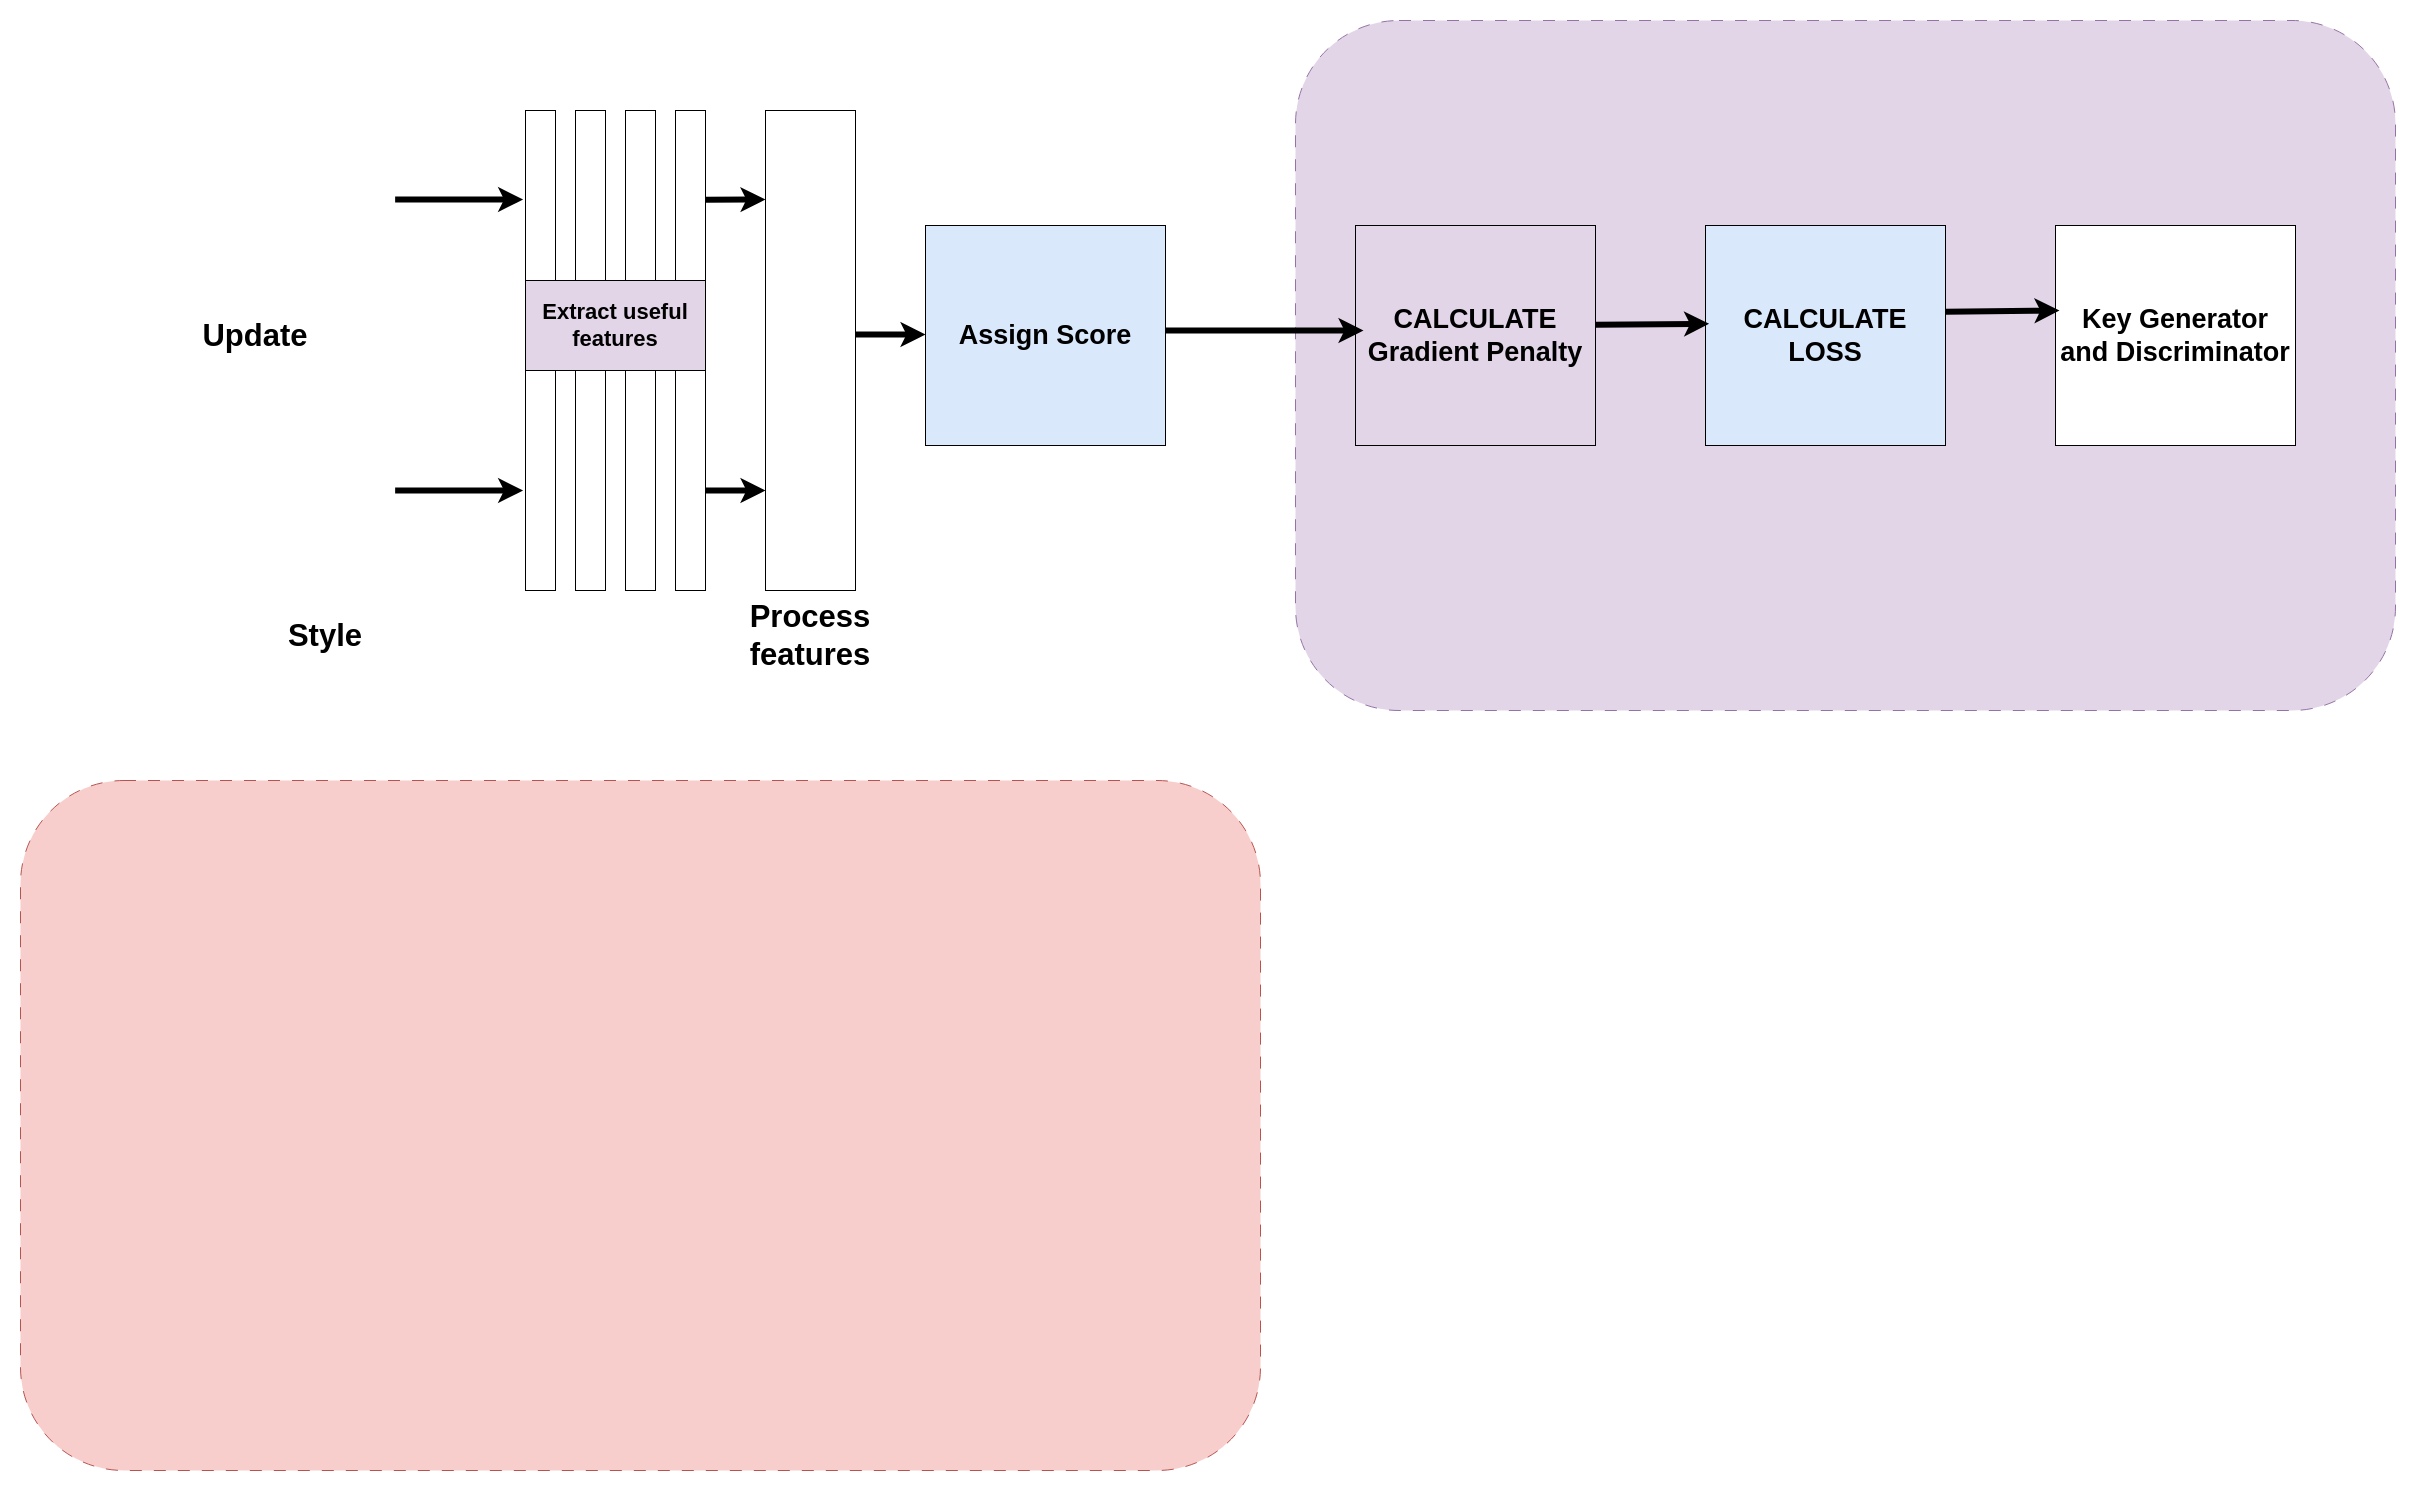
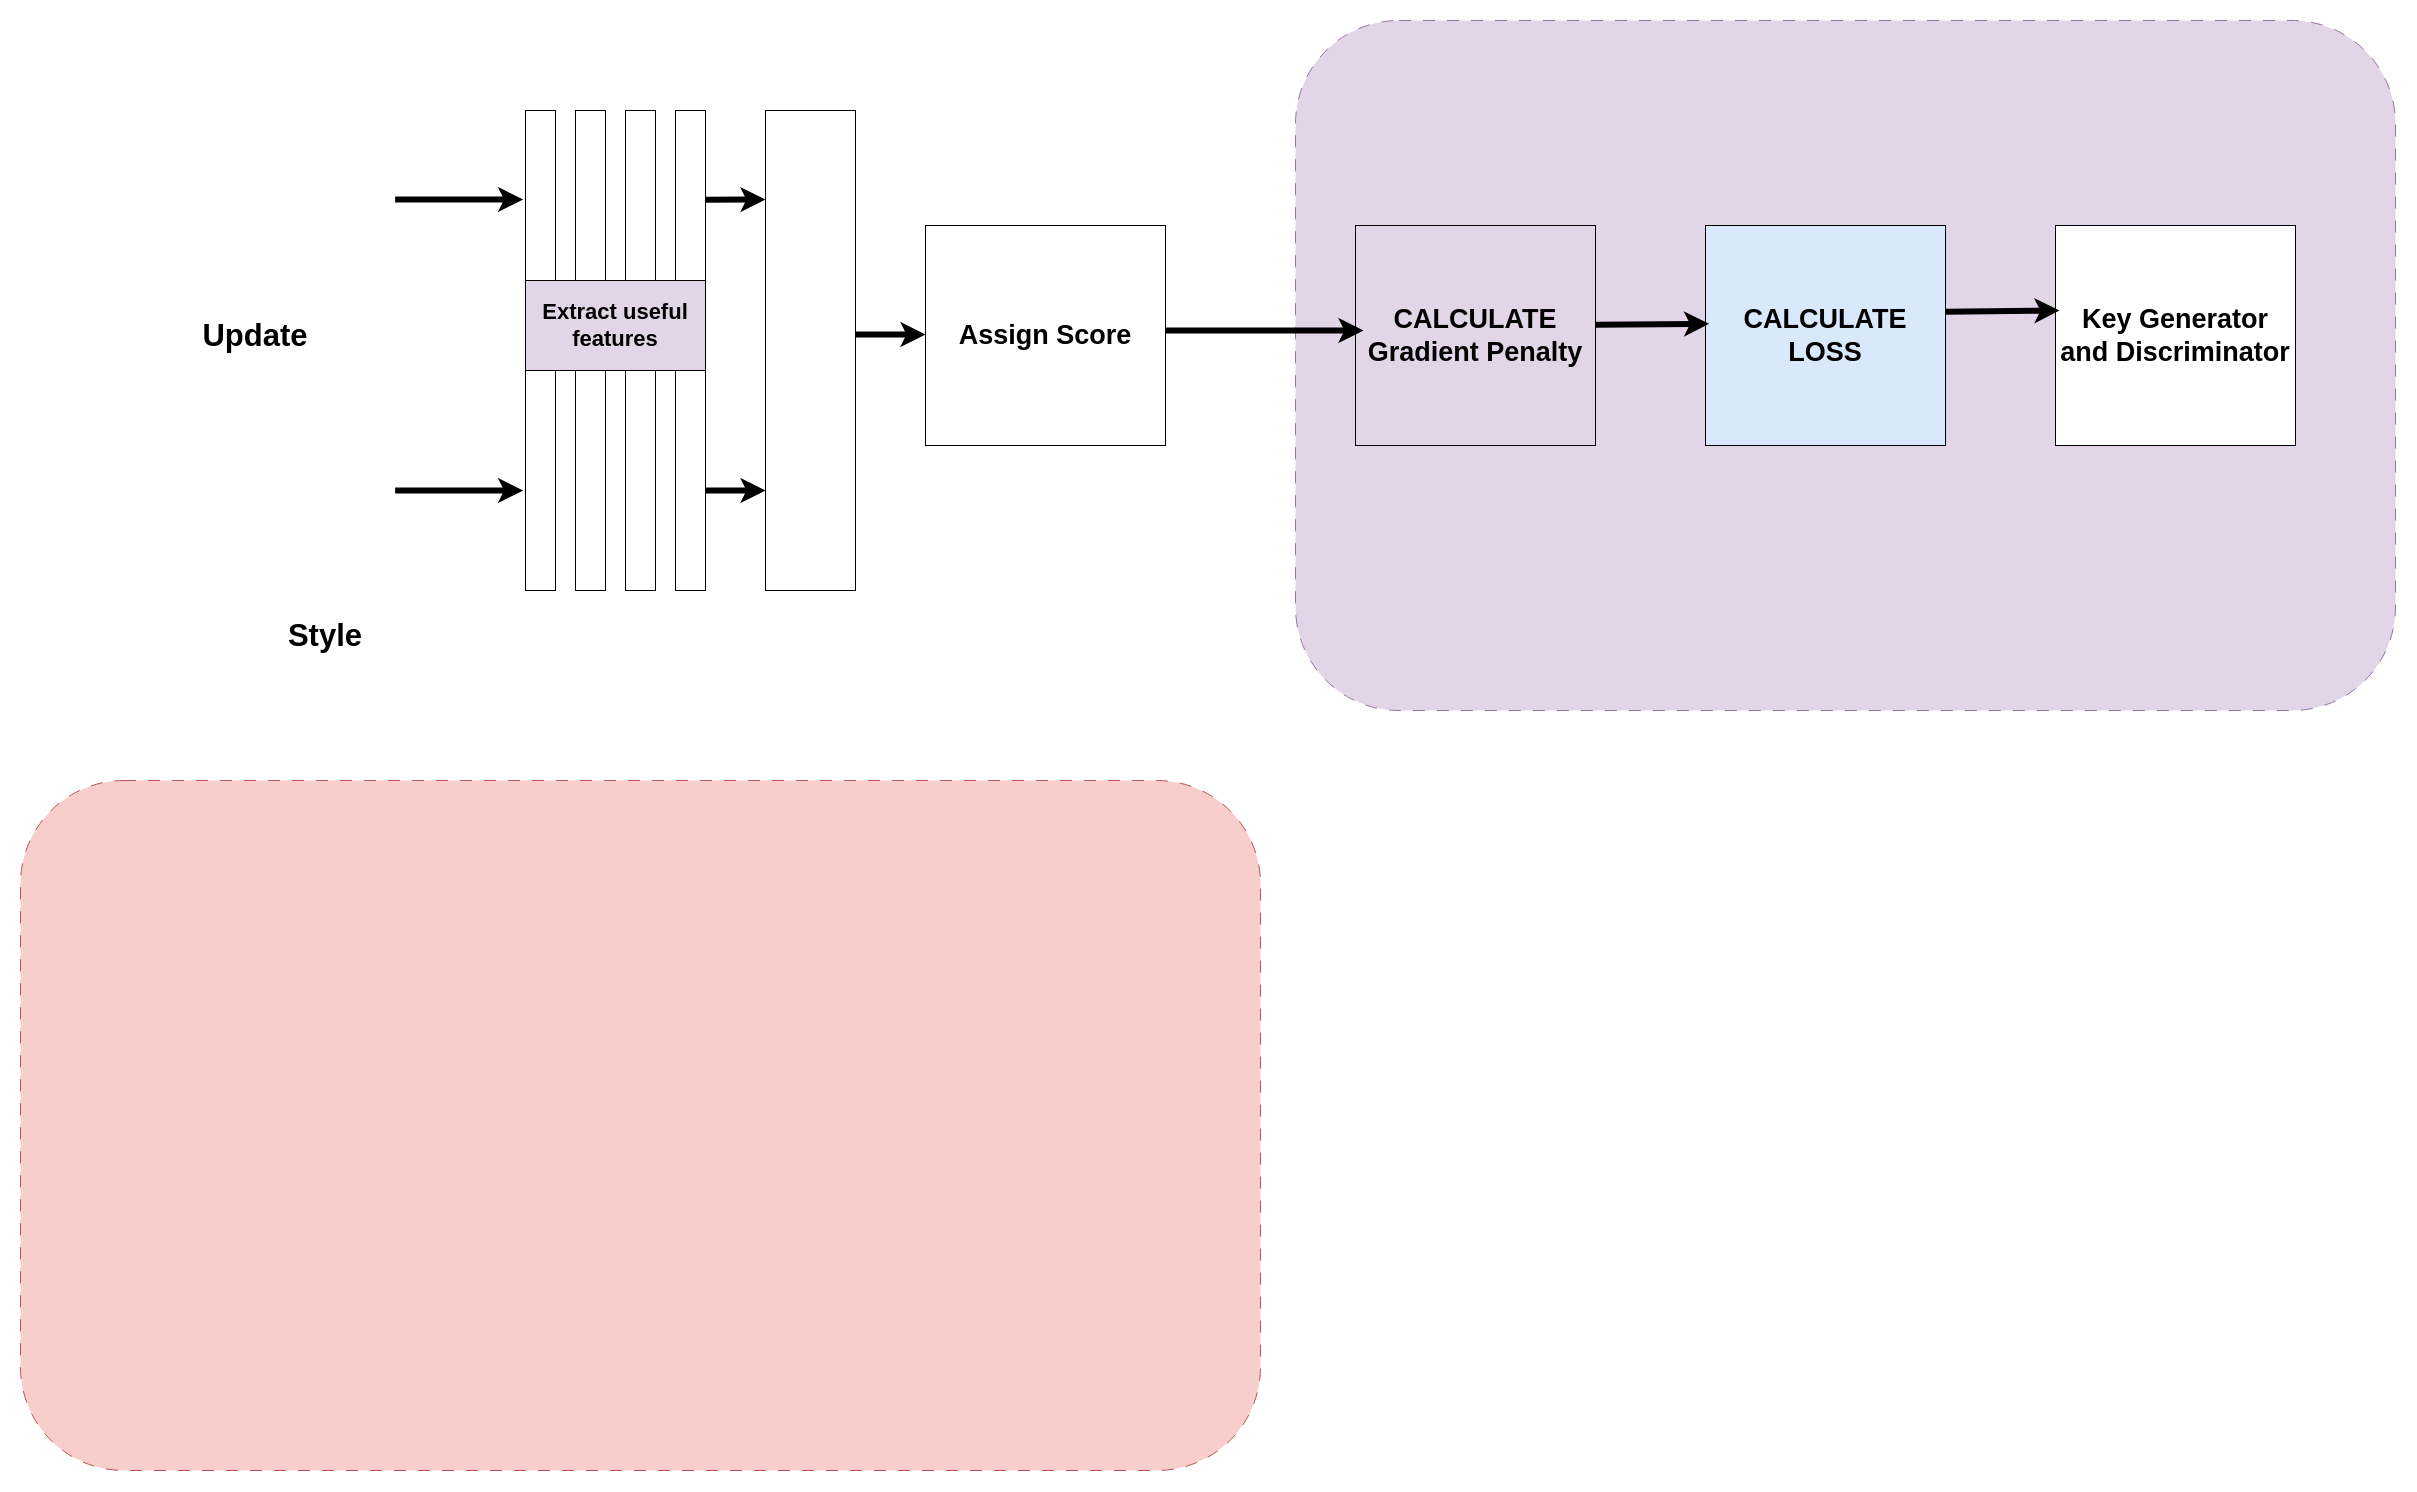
(1046, 336) -> (1046, 336)
(810, 636) -> none
